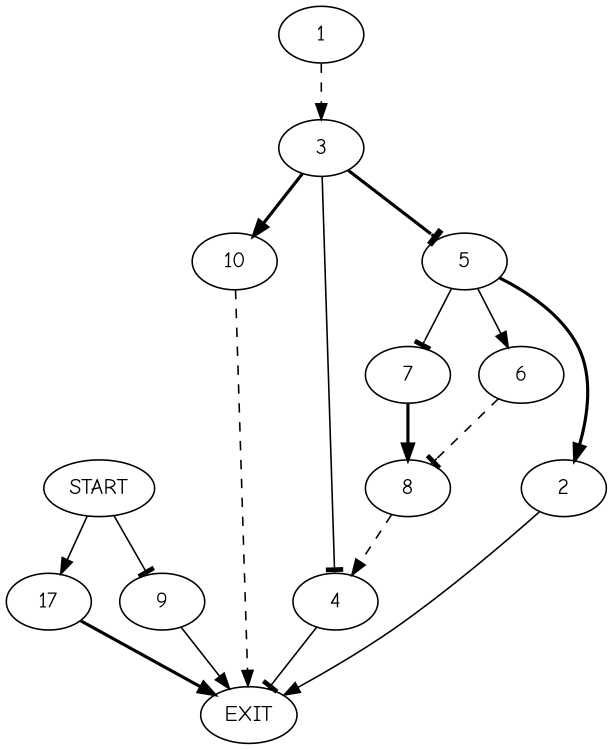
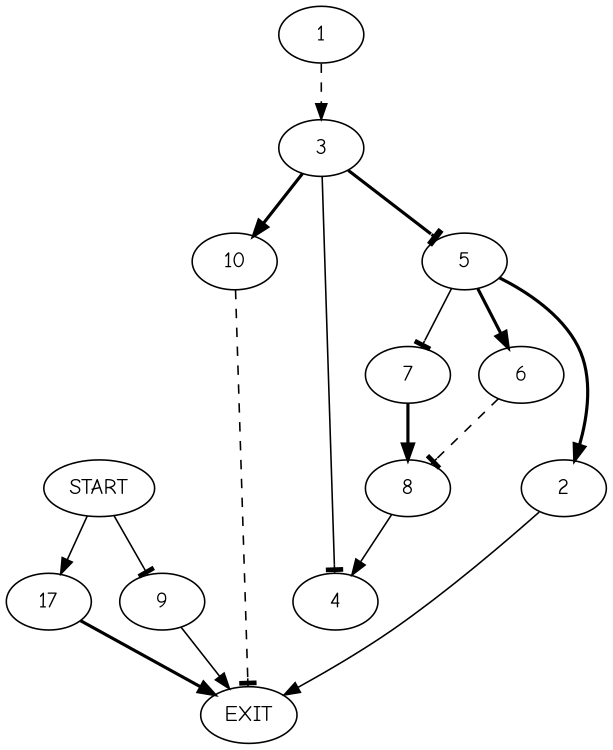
(489, 311) -> (489, 311)
(242, 484) -> (242, 484)
(376, 538) -> (376, 538)
(295, 655) -> none
